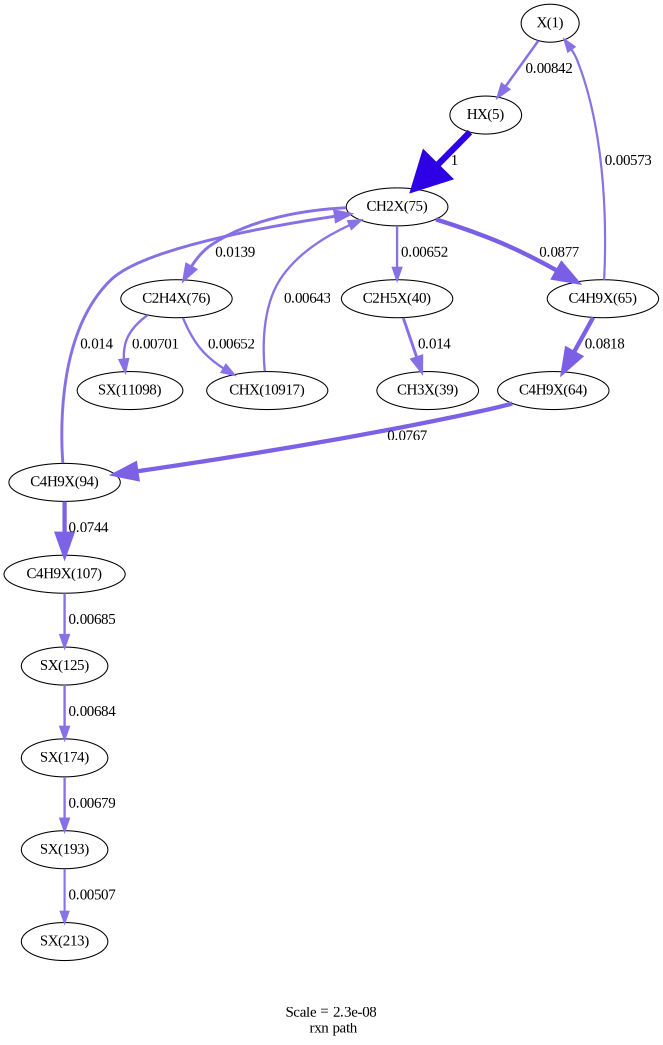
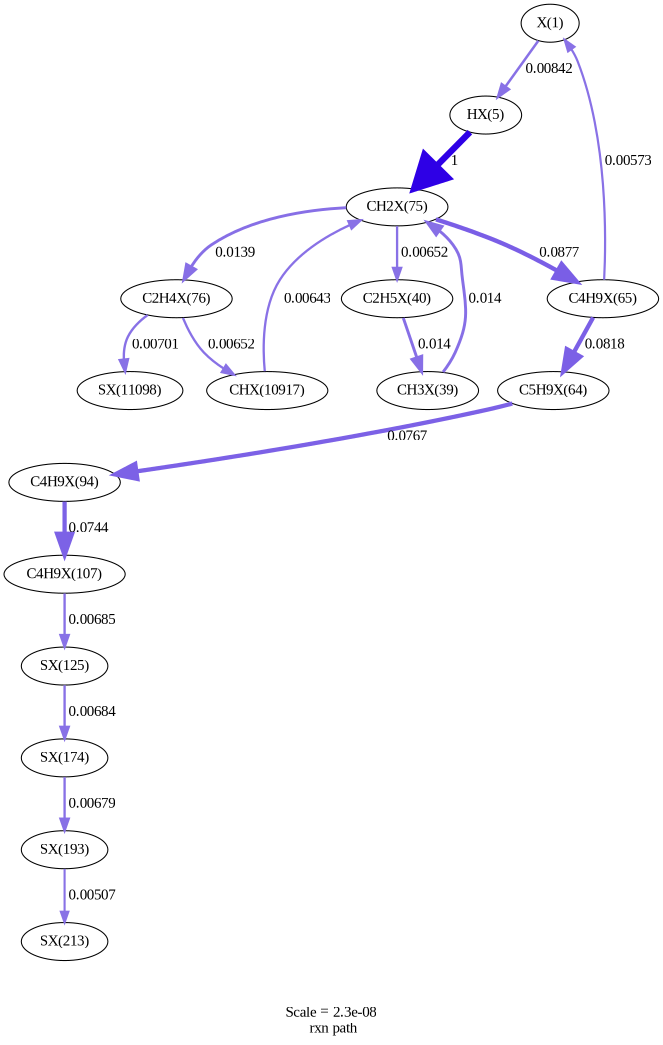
(127, 268) -> (465, 300)
(553, 391) -> (553, 391)
